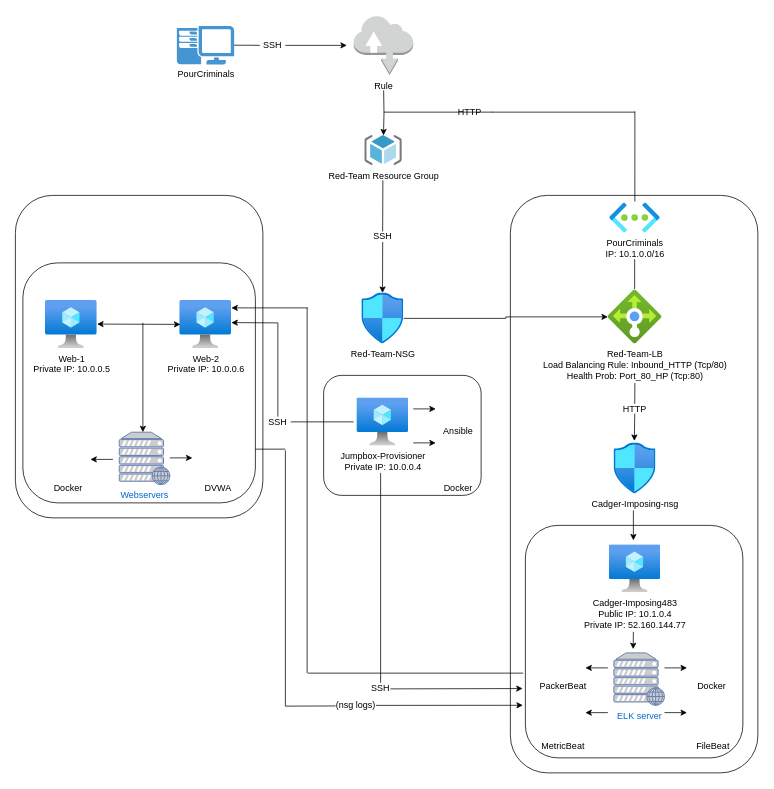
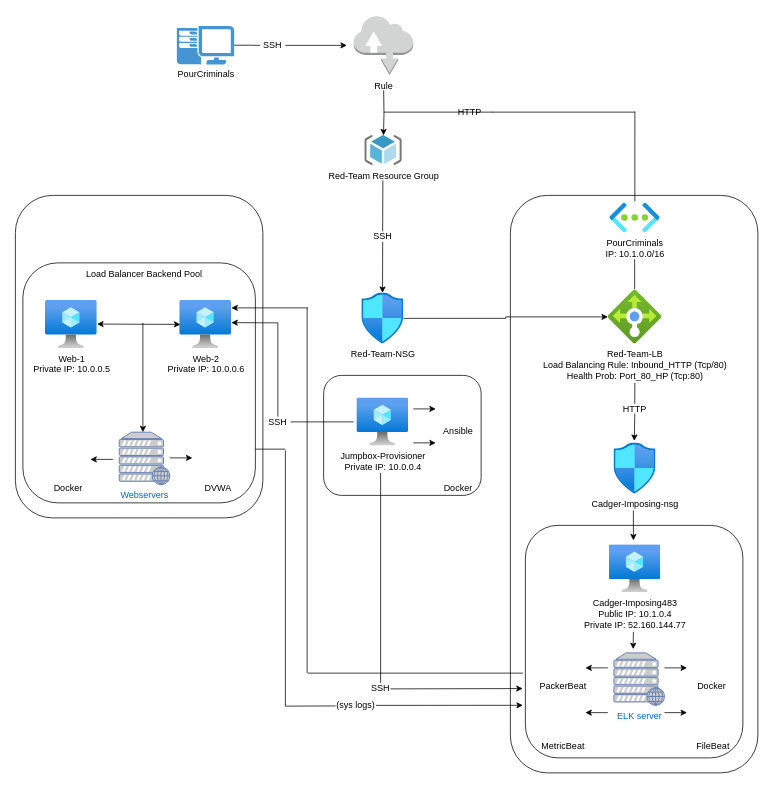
none -> (145, 274)
(356, 705) -> (356, 705)
